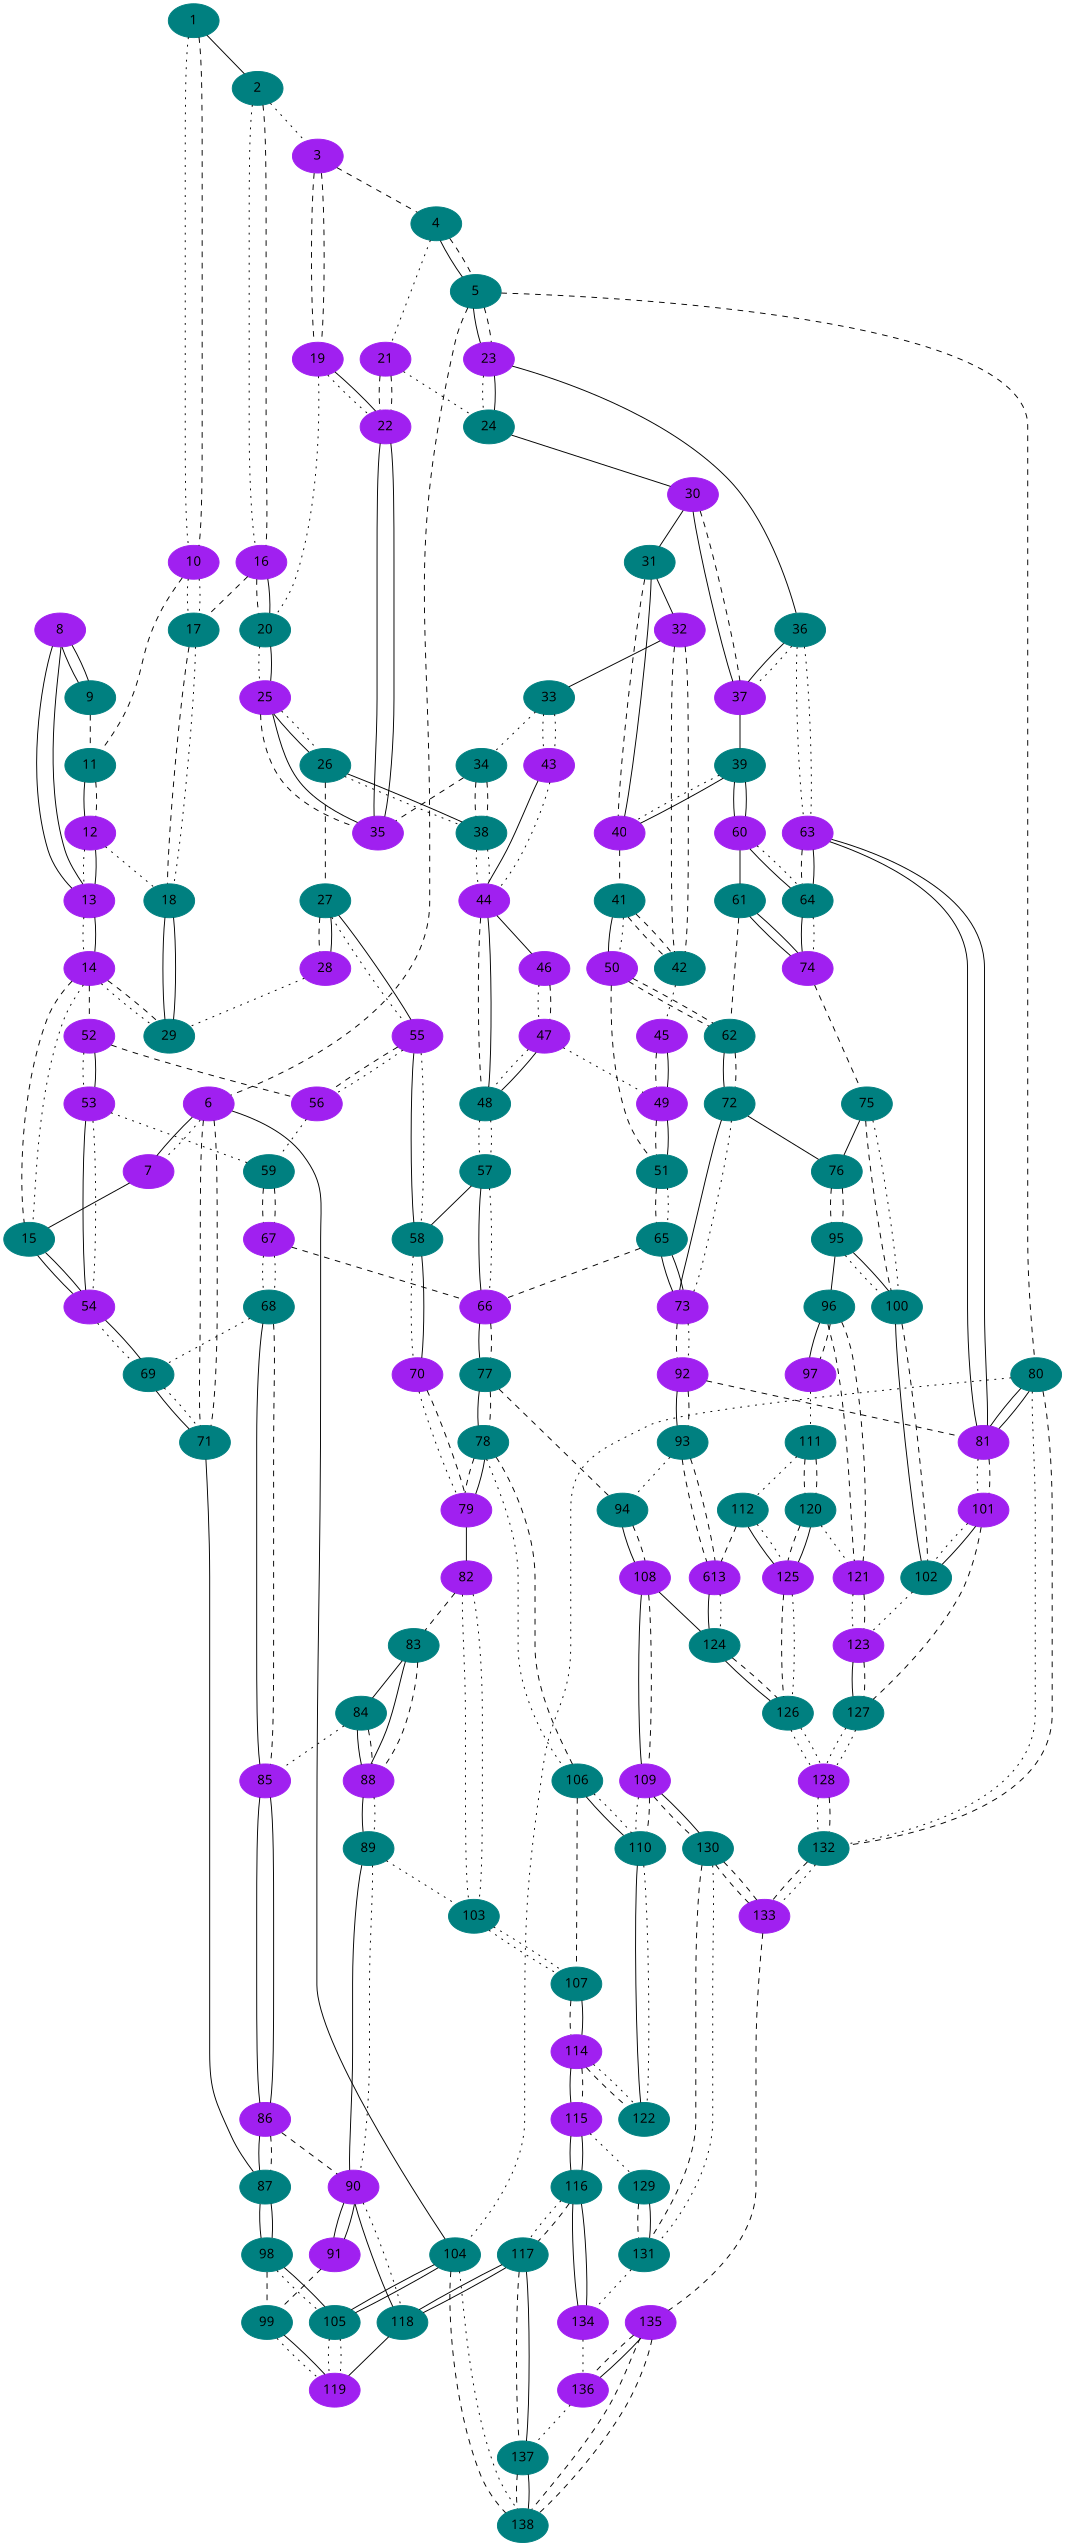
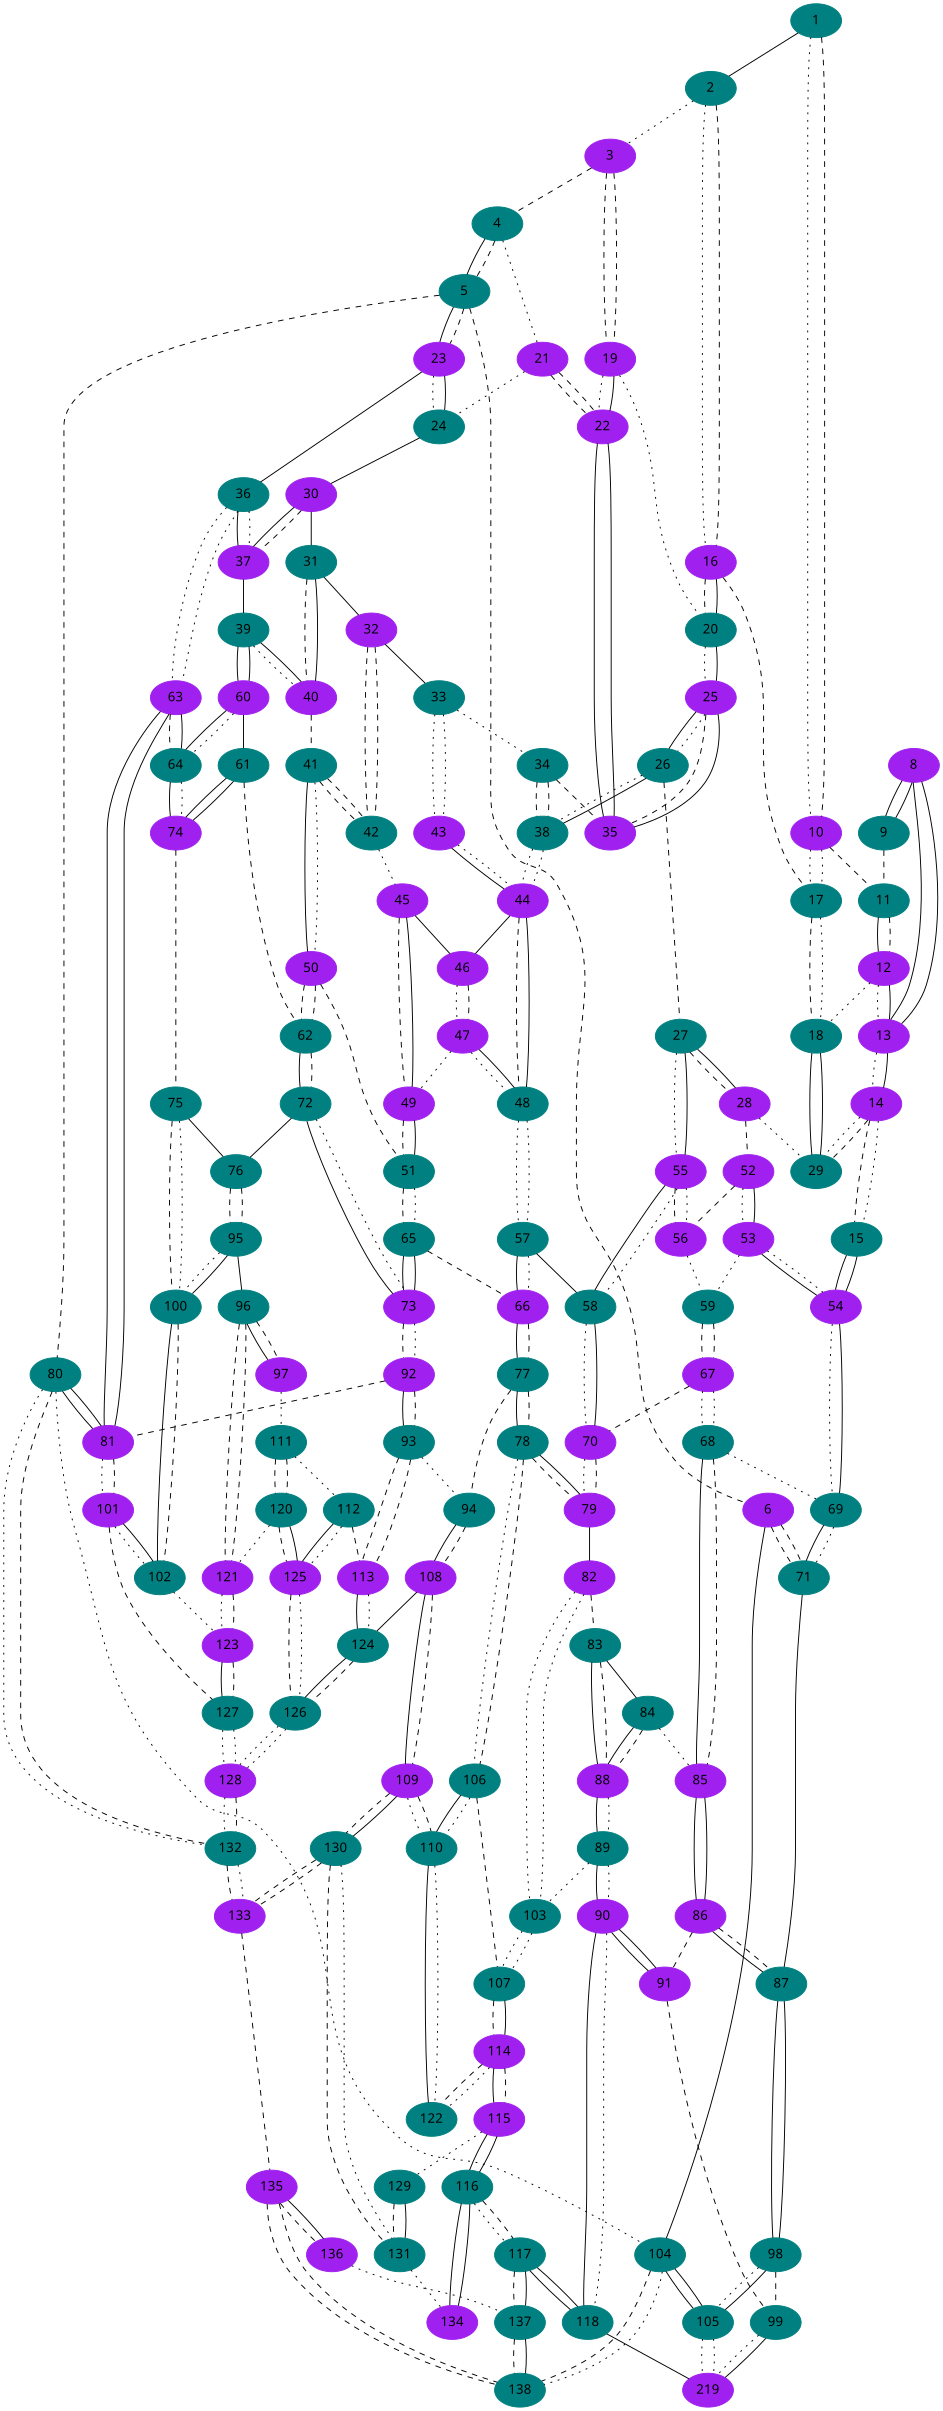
none -> (433, 935)
(89, 1002) -> (747, 1138)
(149, 1172) -> none
(377, 1273) -> (653, 1406)
(715, 1578) -> (363, 1578)
(310, 2153) -> (683, 1950)
(583, 2356) -> none
(335, 2390) -> (708, 2390)
